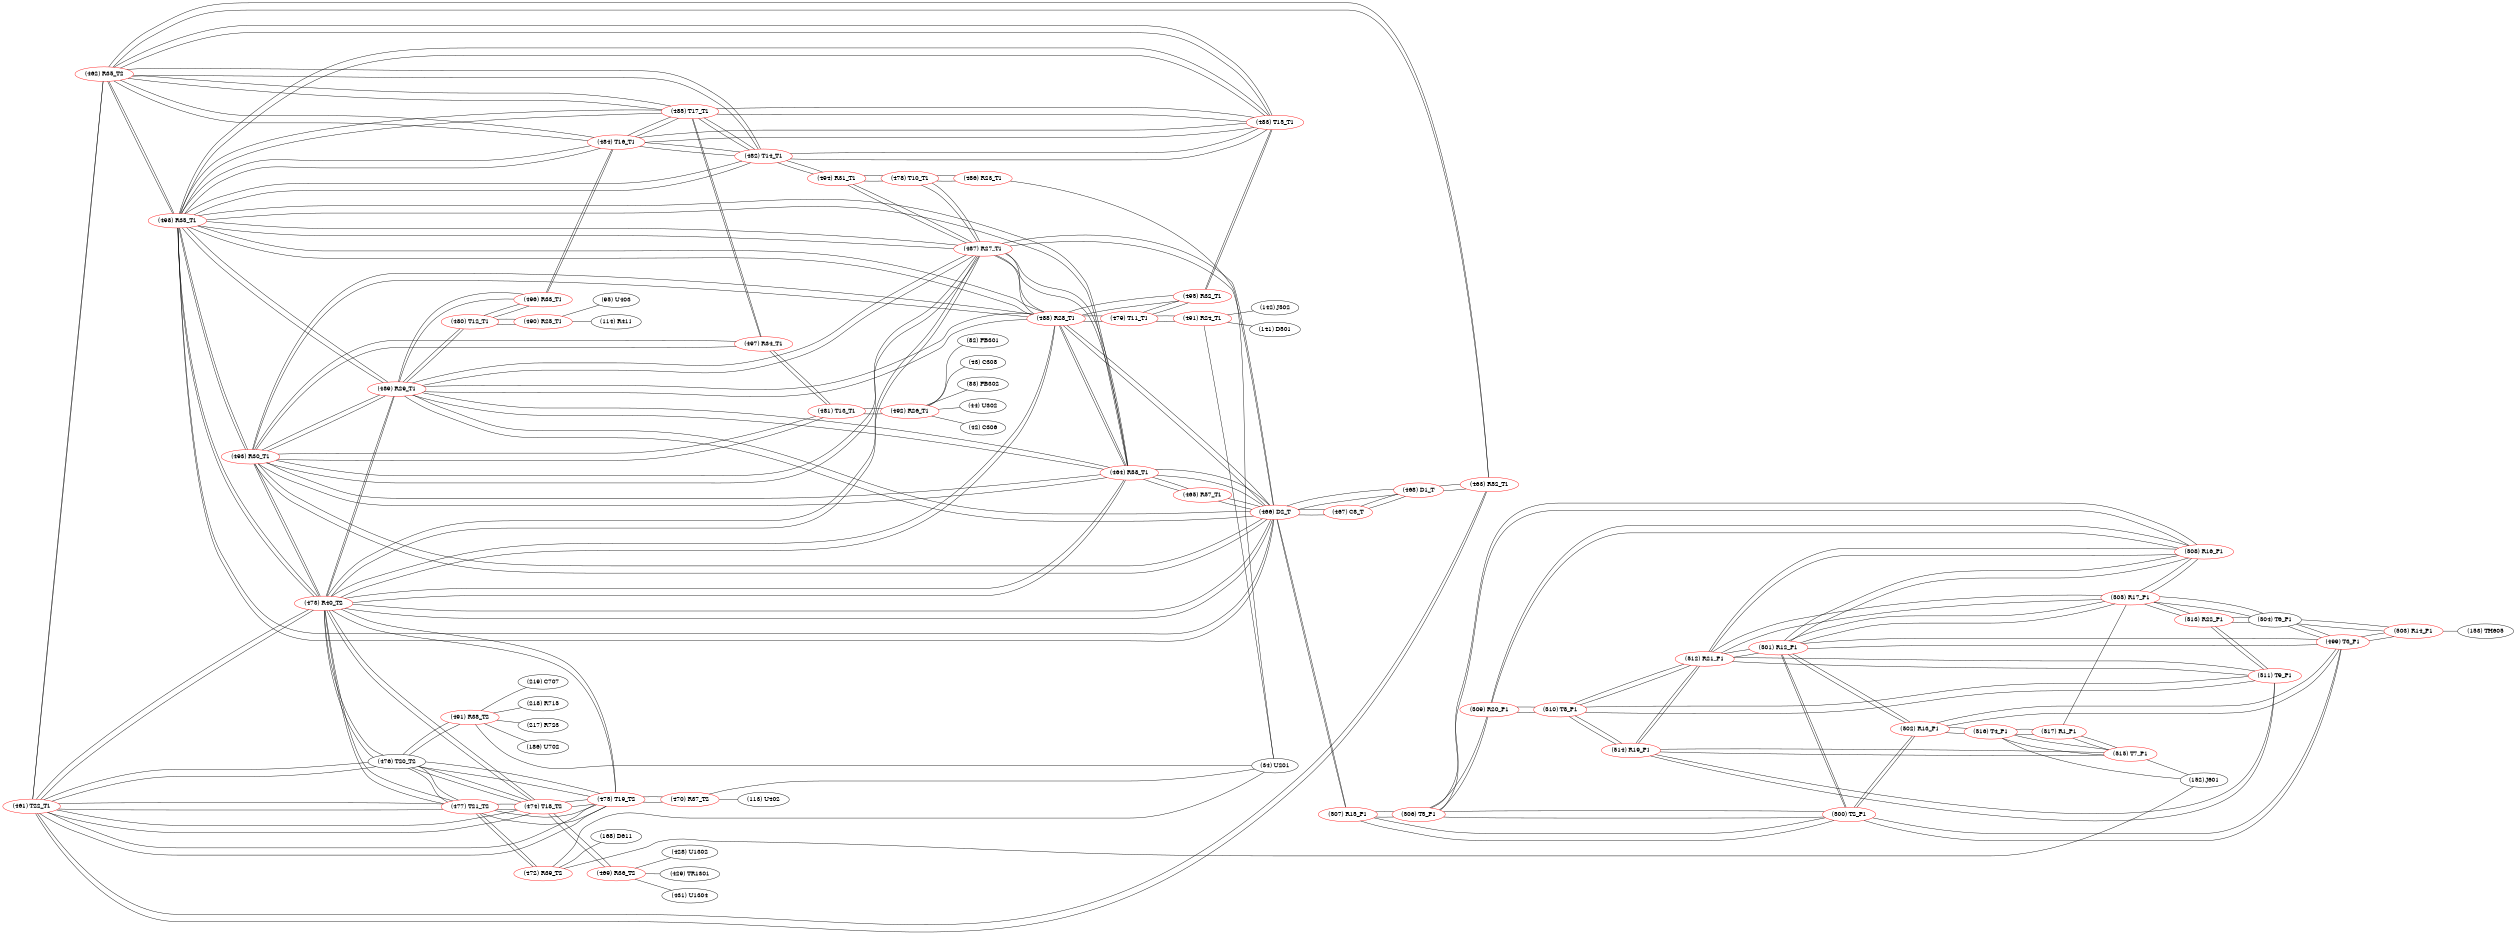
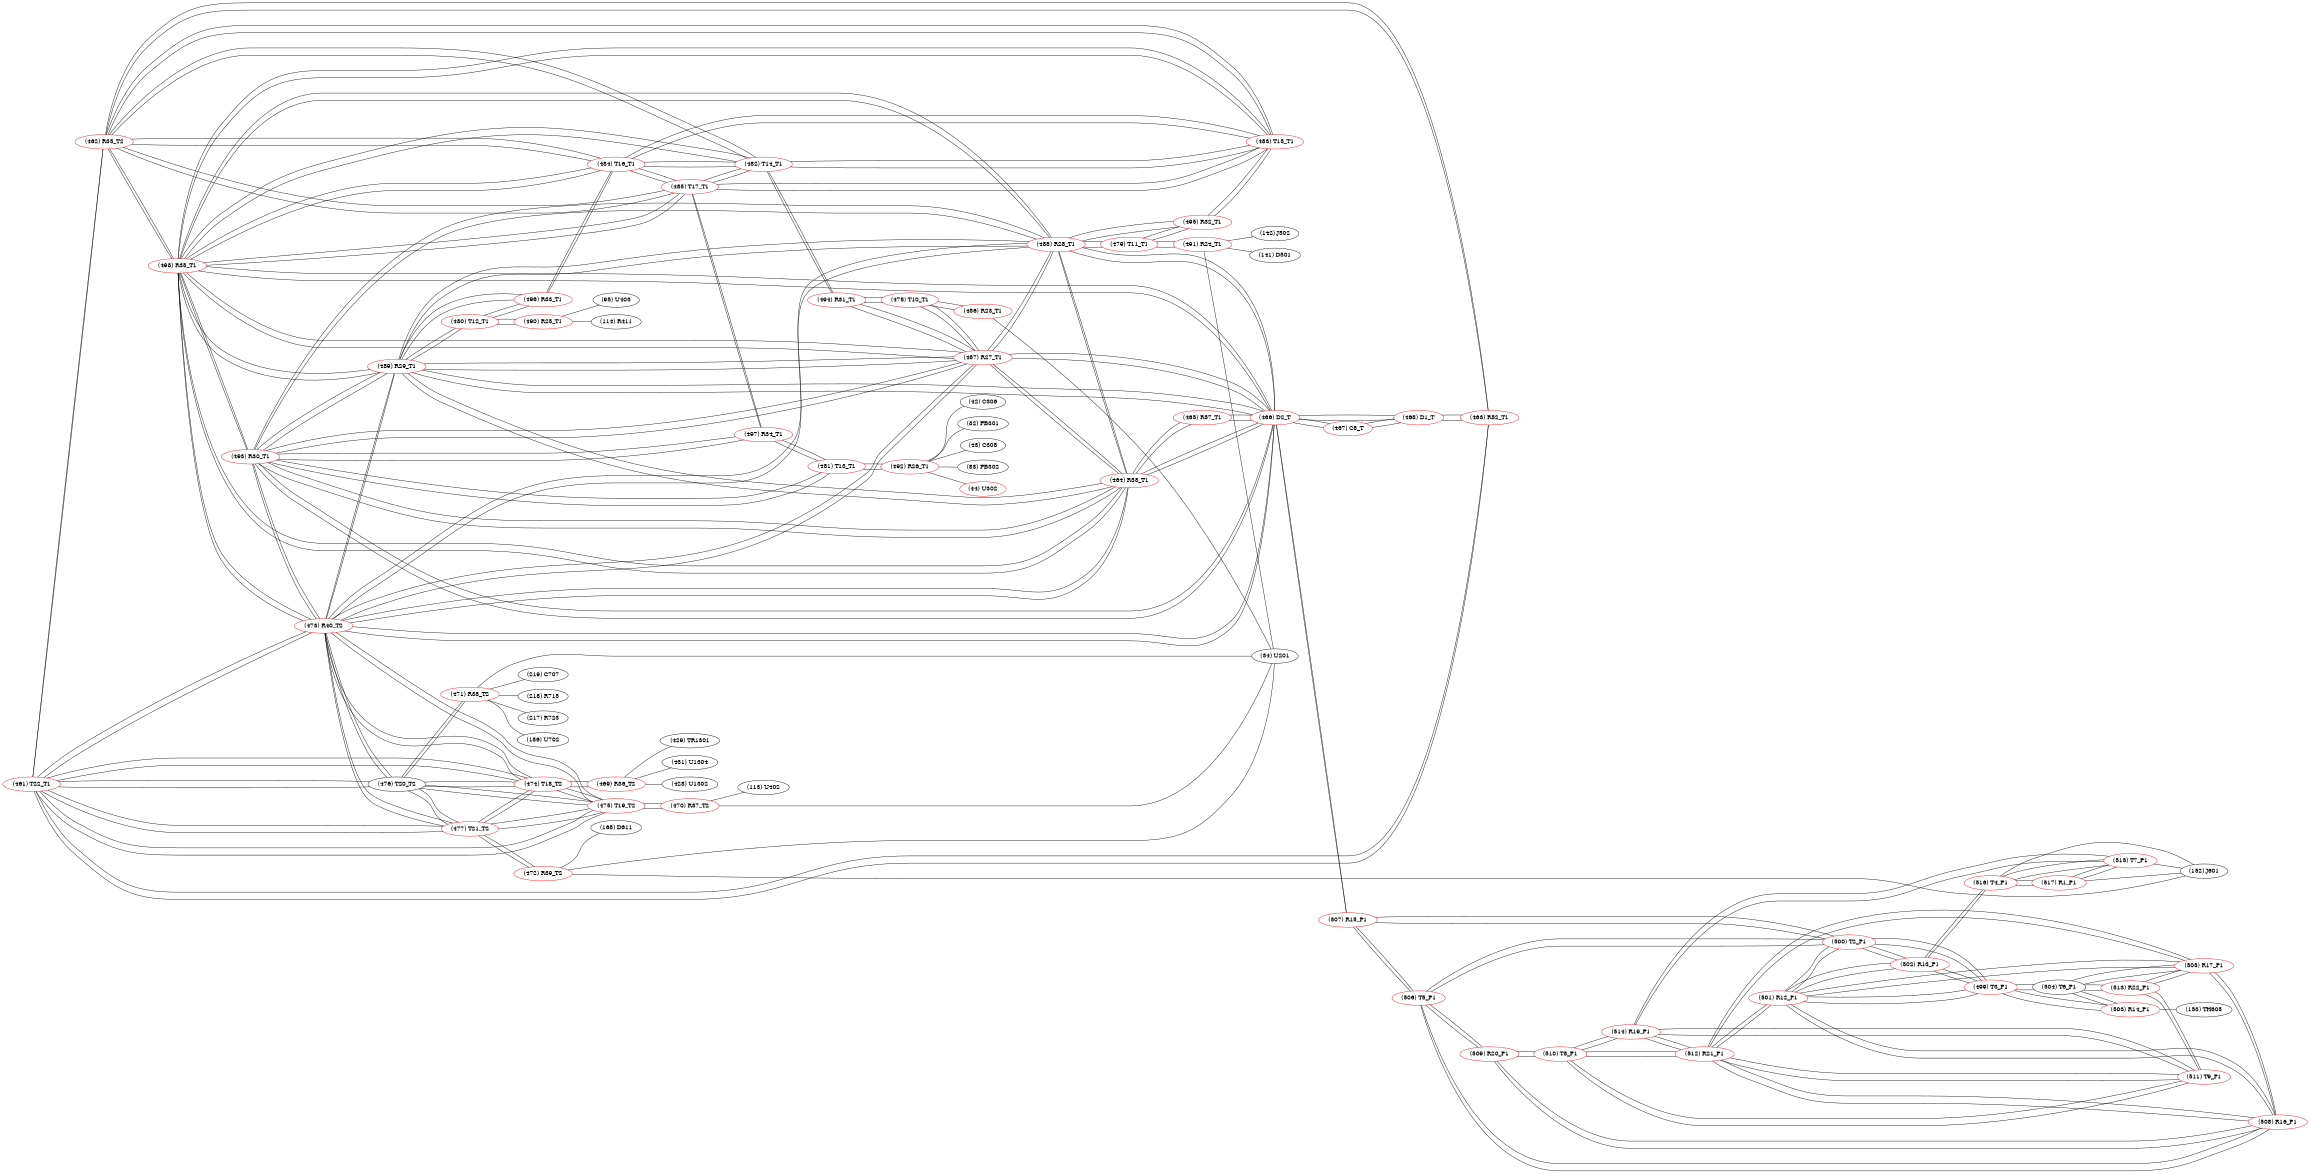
(983, 406) -> (983, 489)
(2095, 665) -> (2133, 877)
(470, 717) -> (470, 694)
